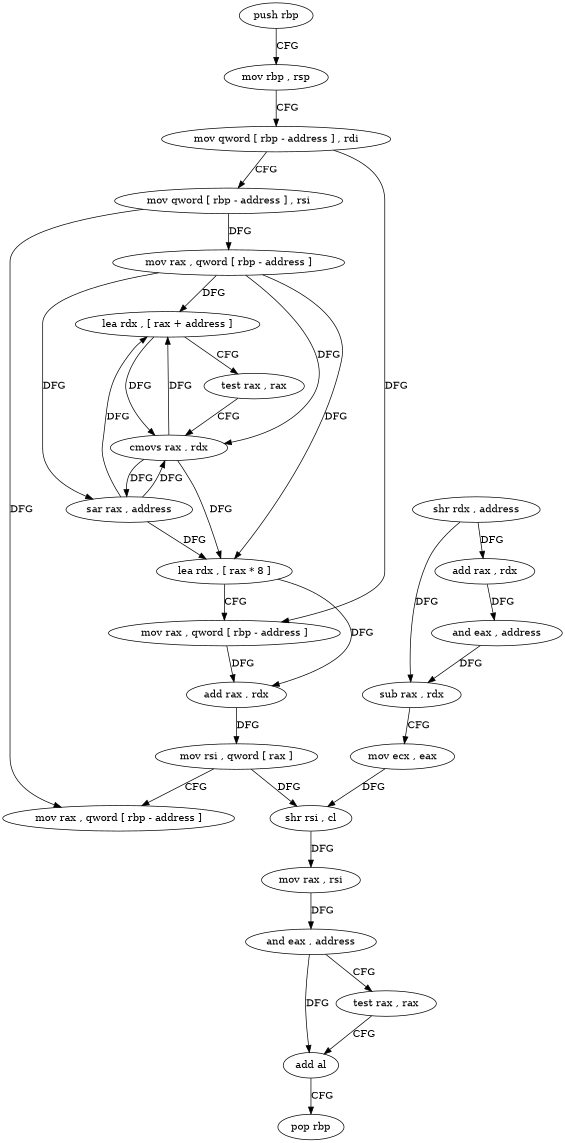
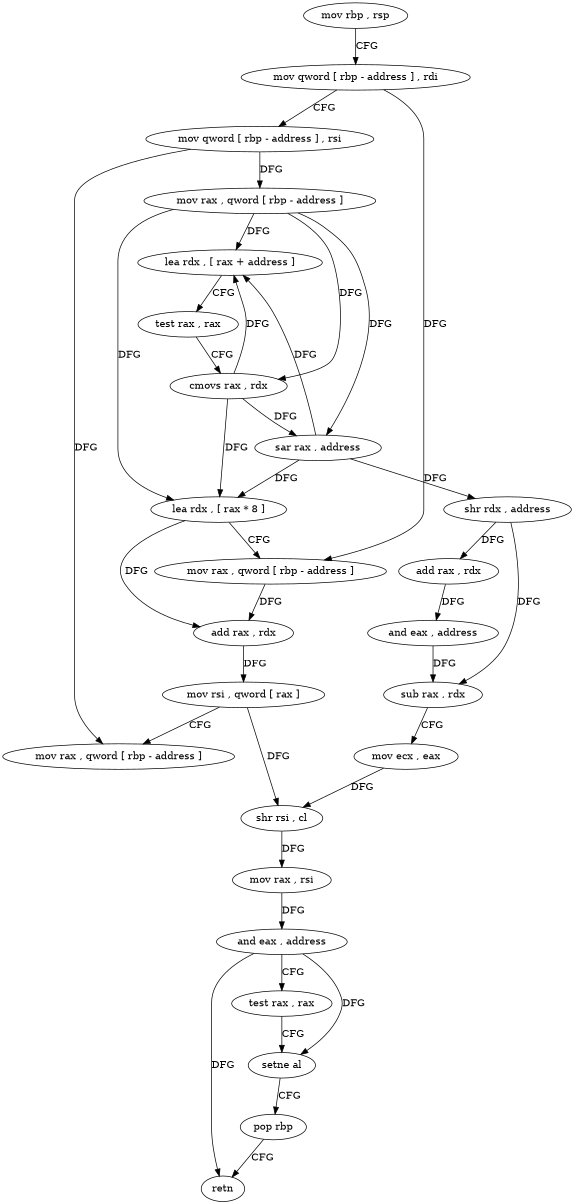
(276, 16) -> none
(126, 383) -> none
(154, 483) -> (409, 478)
(311, 1065) -> (282, 1065)
none -> (223, 1189)
